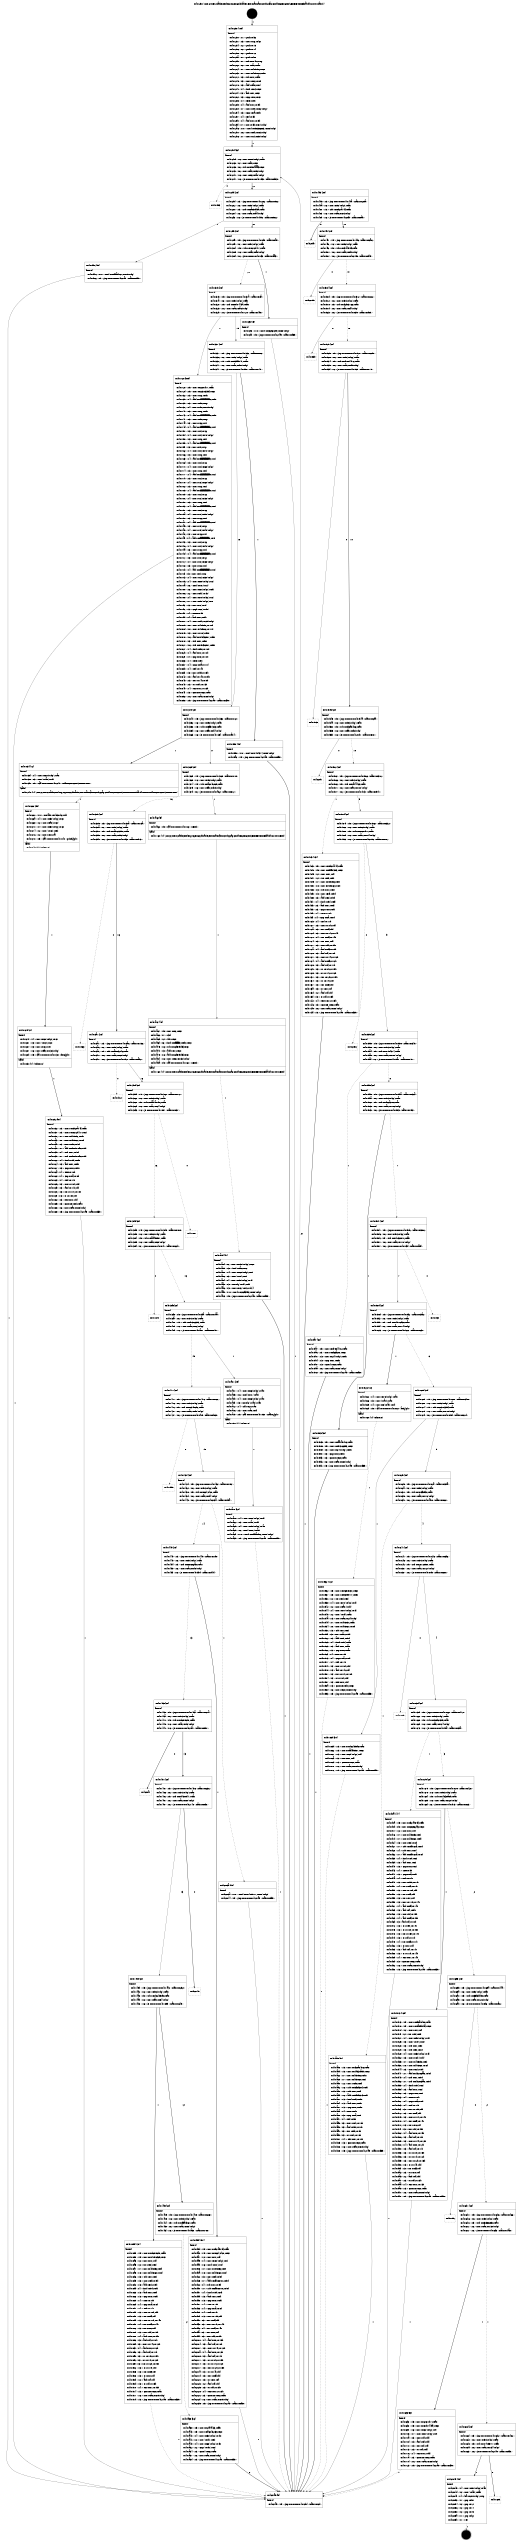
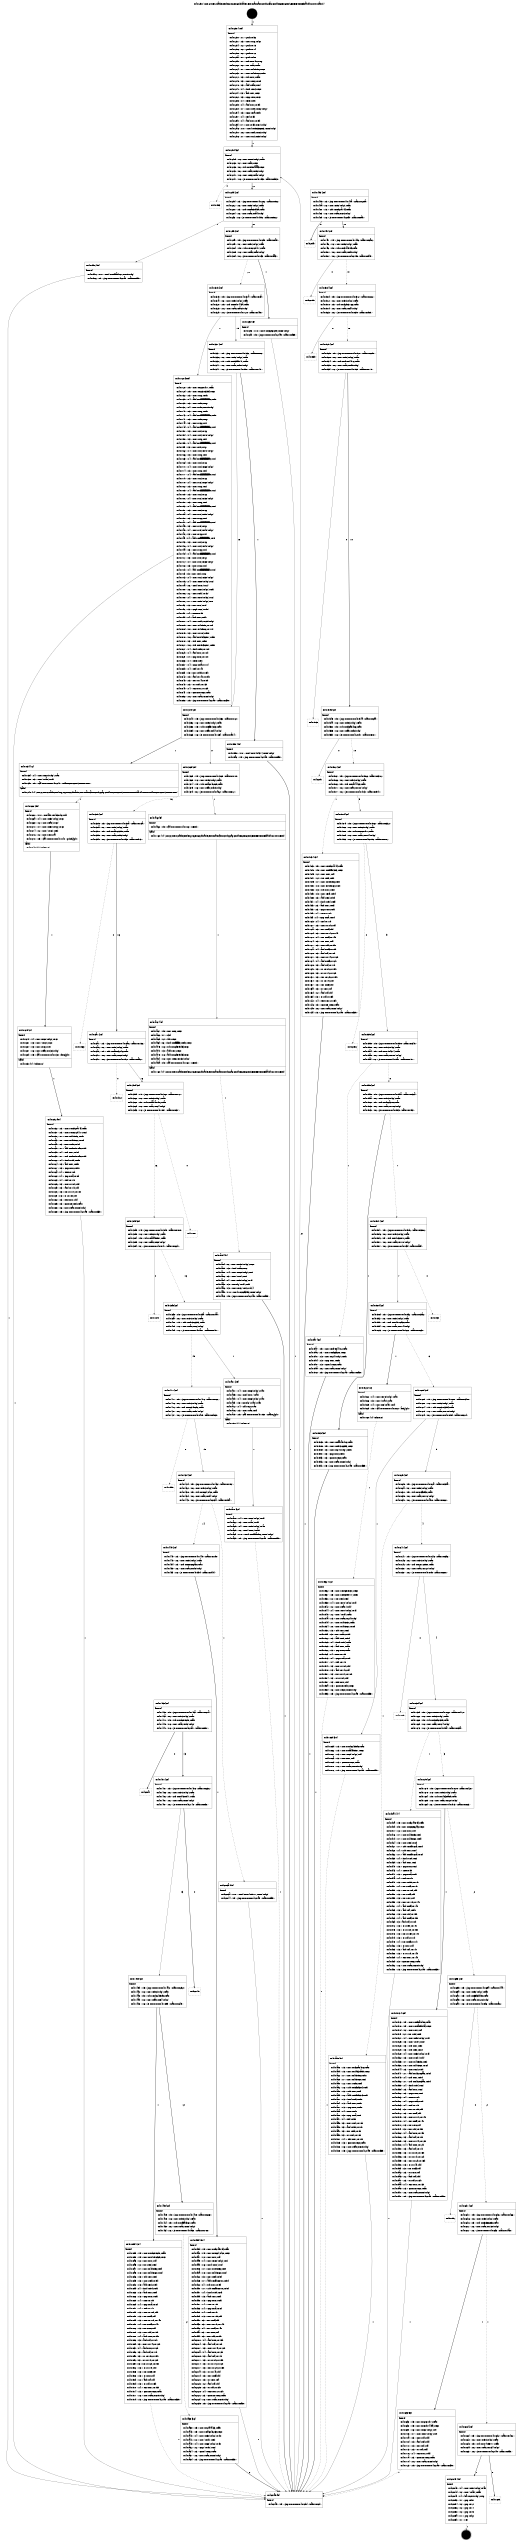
(187, 1637) -> none
